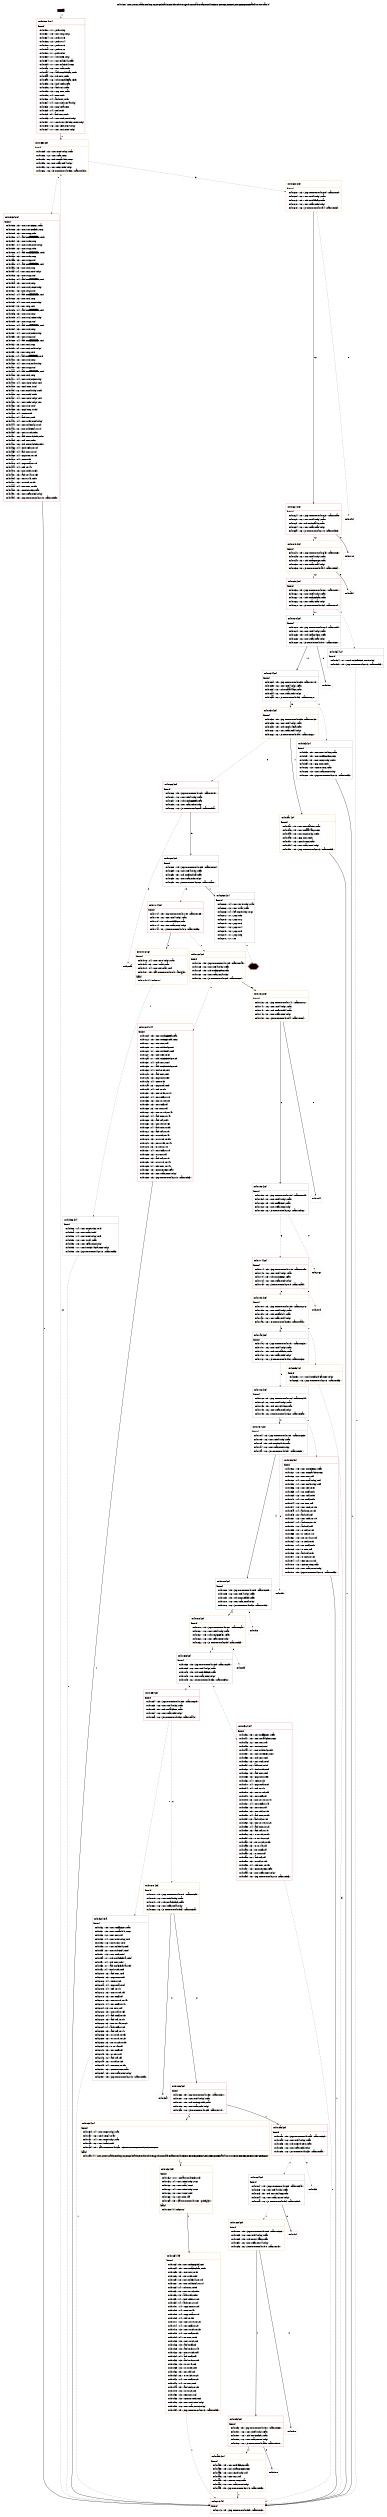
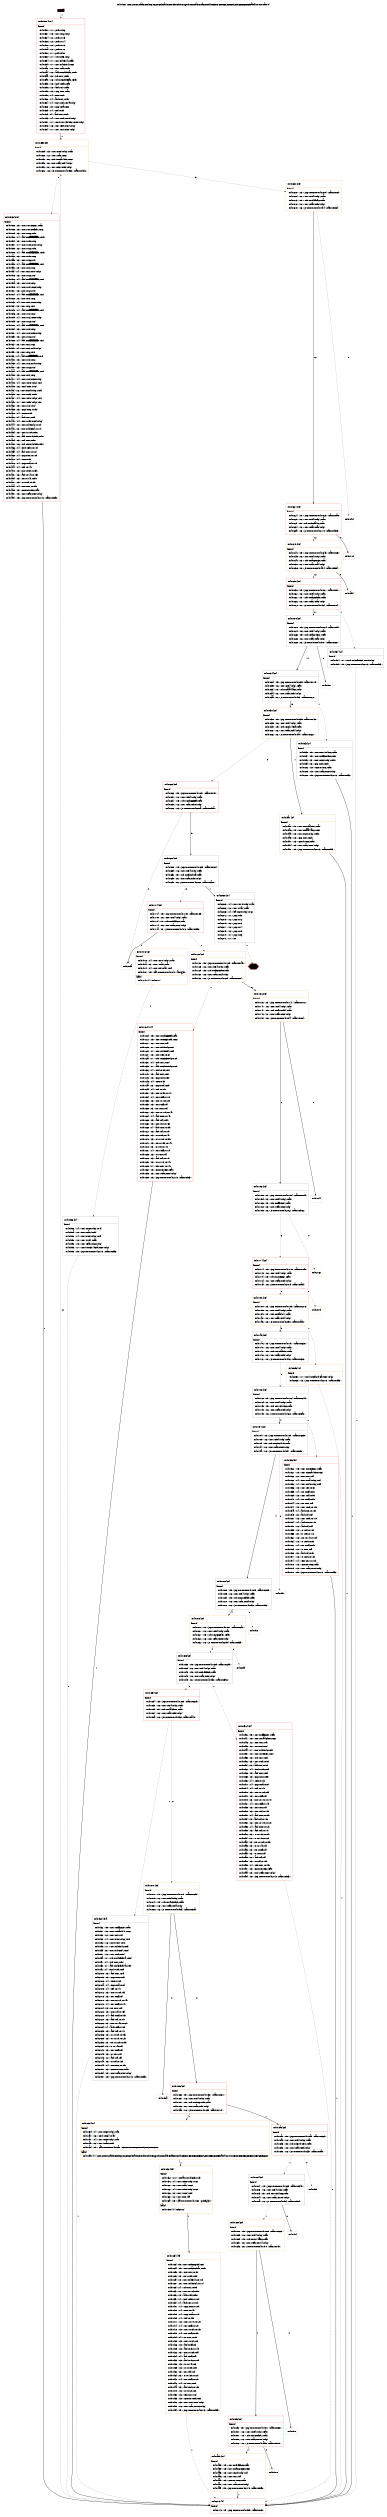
(169, 940) -> (140, 945)
(342, 1898) -> (342, 1898)
